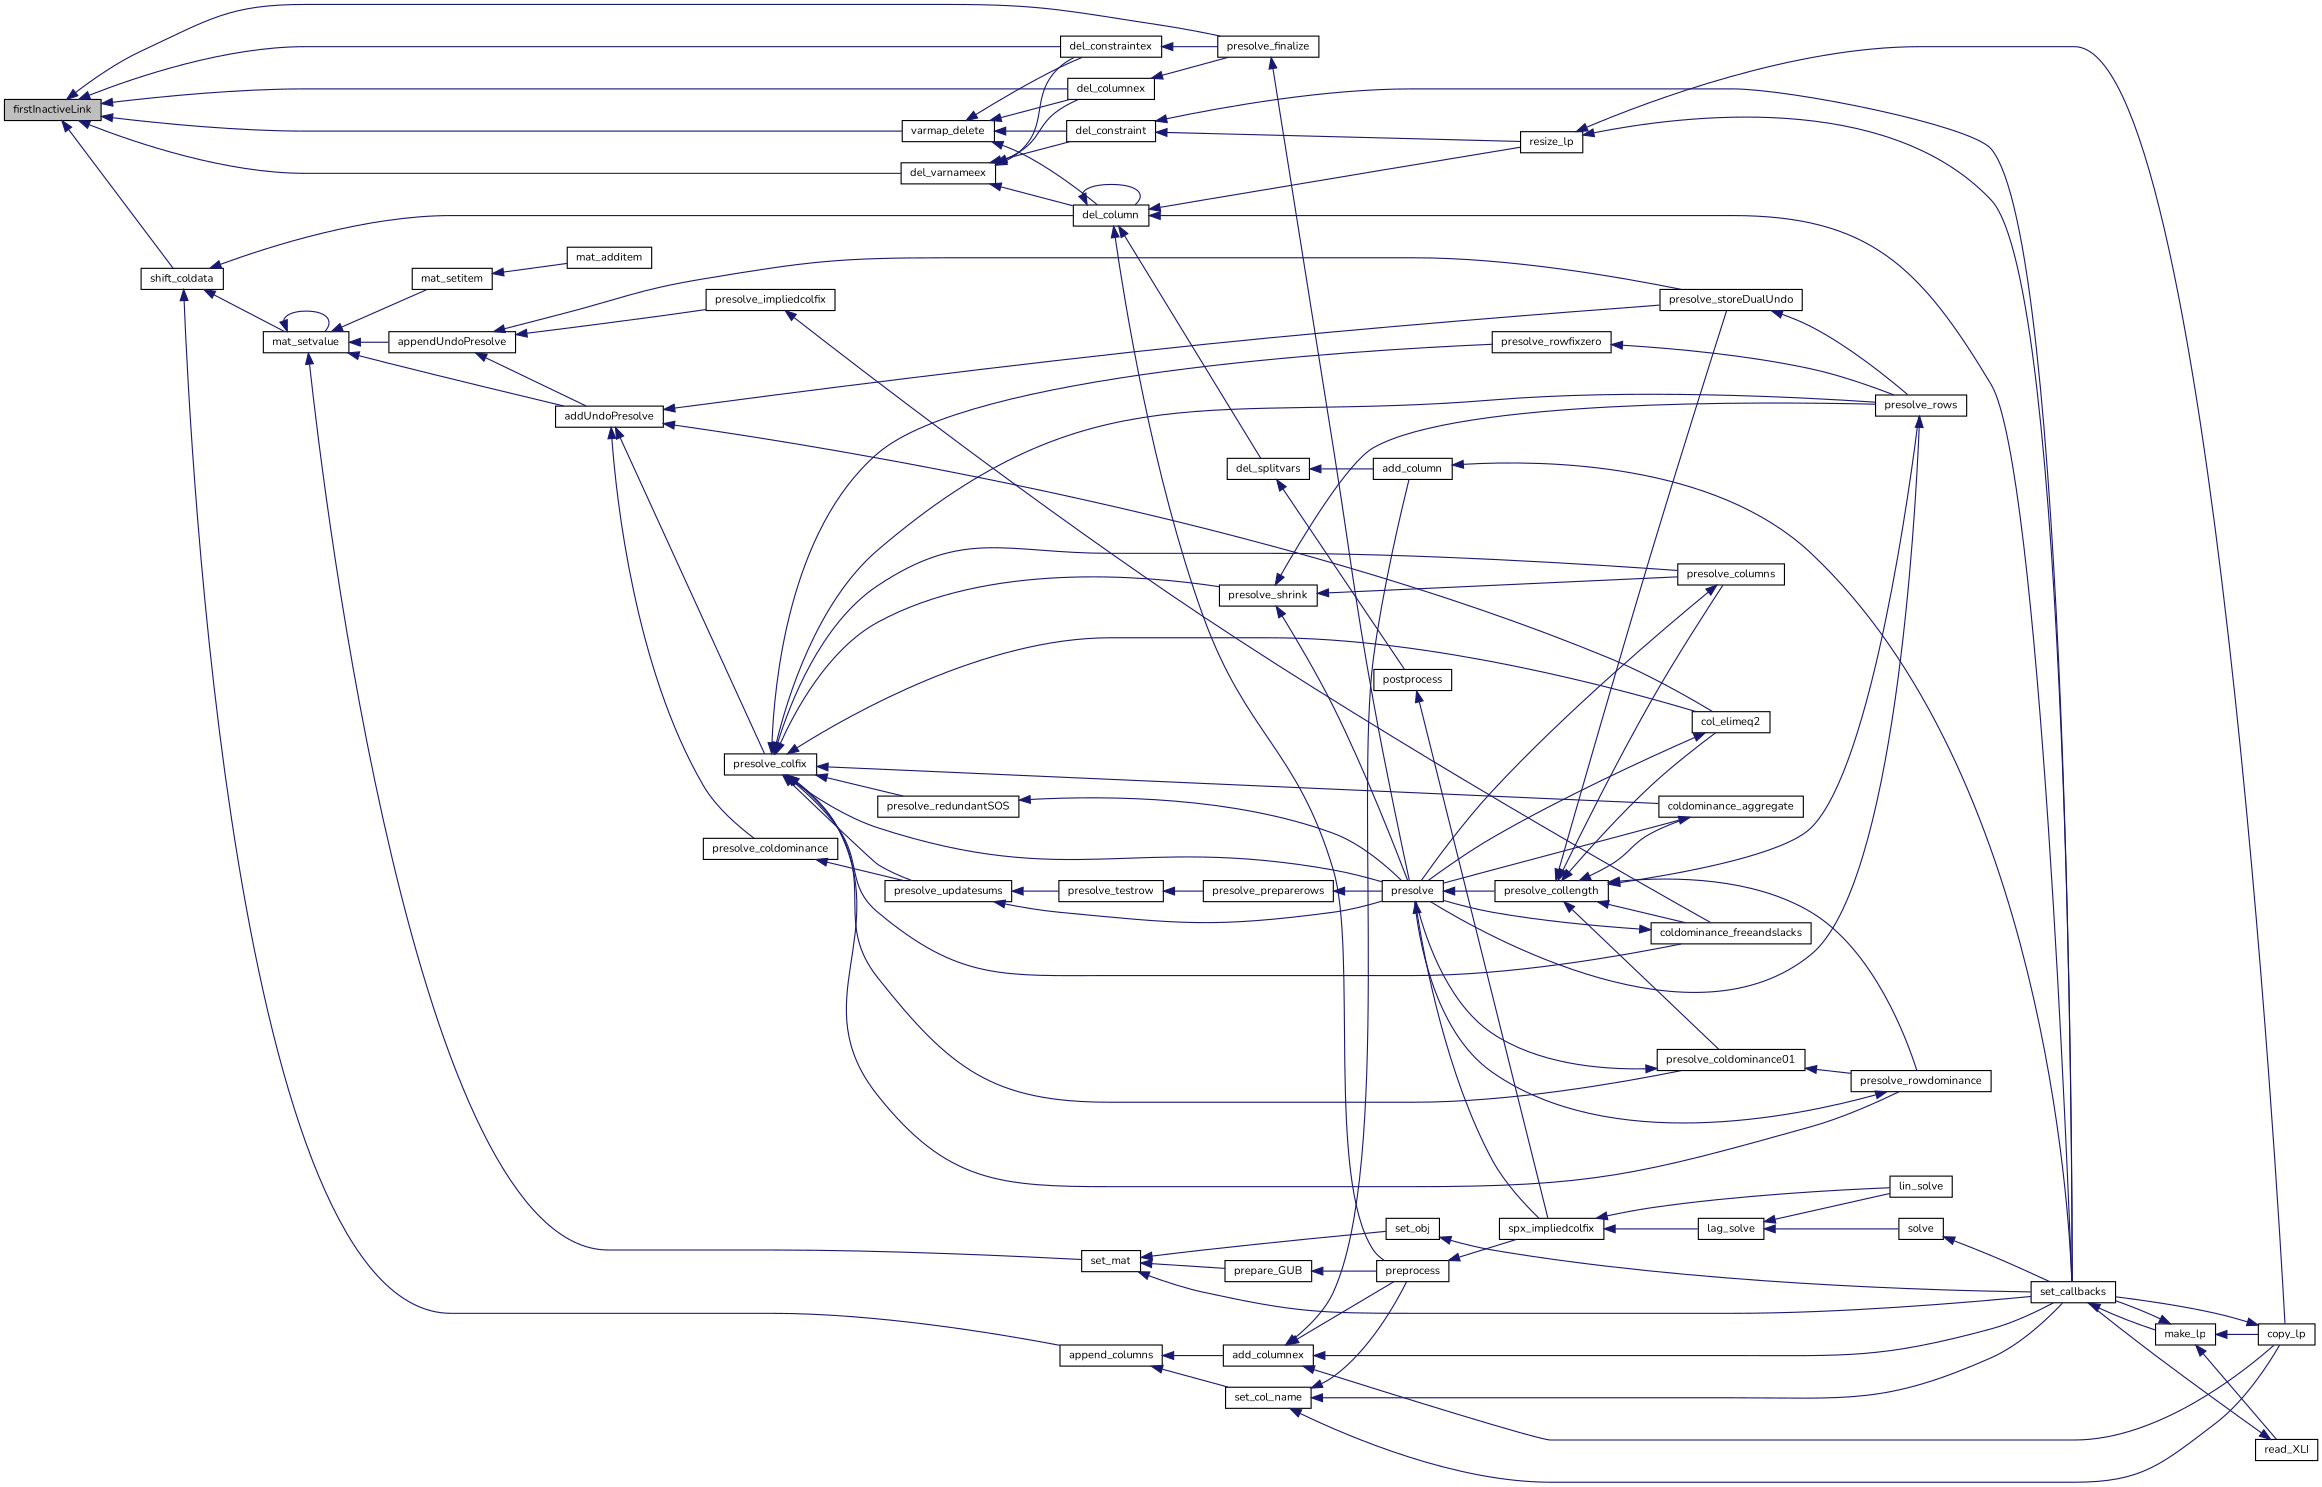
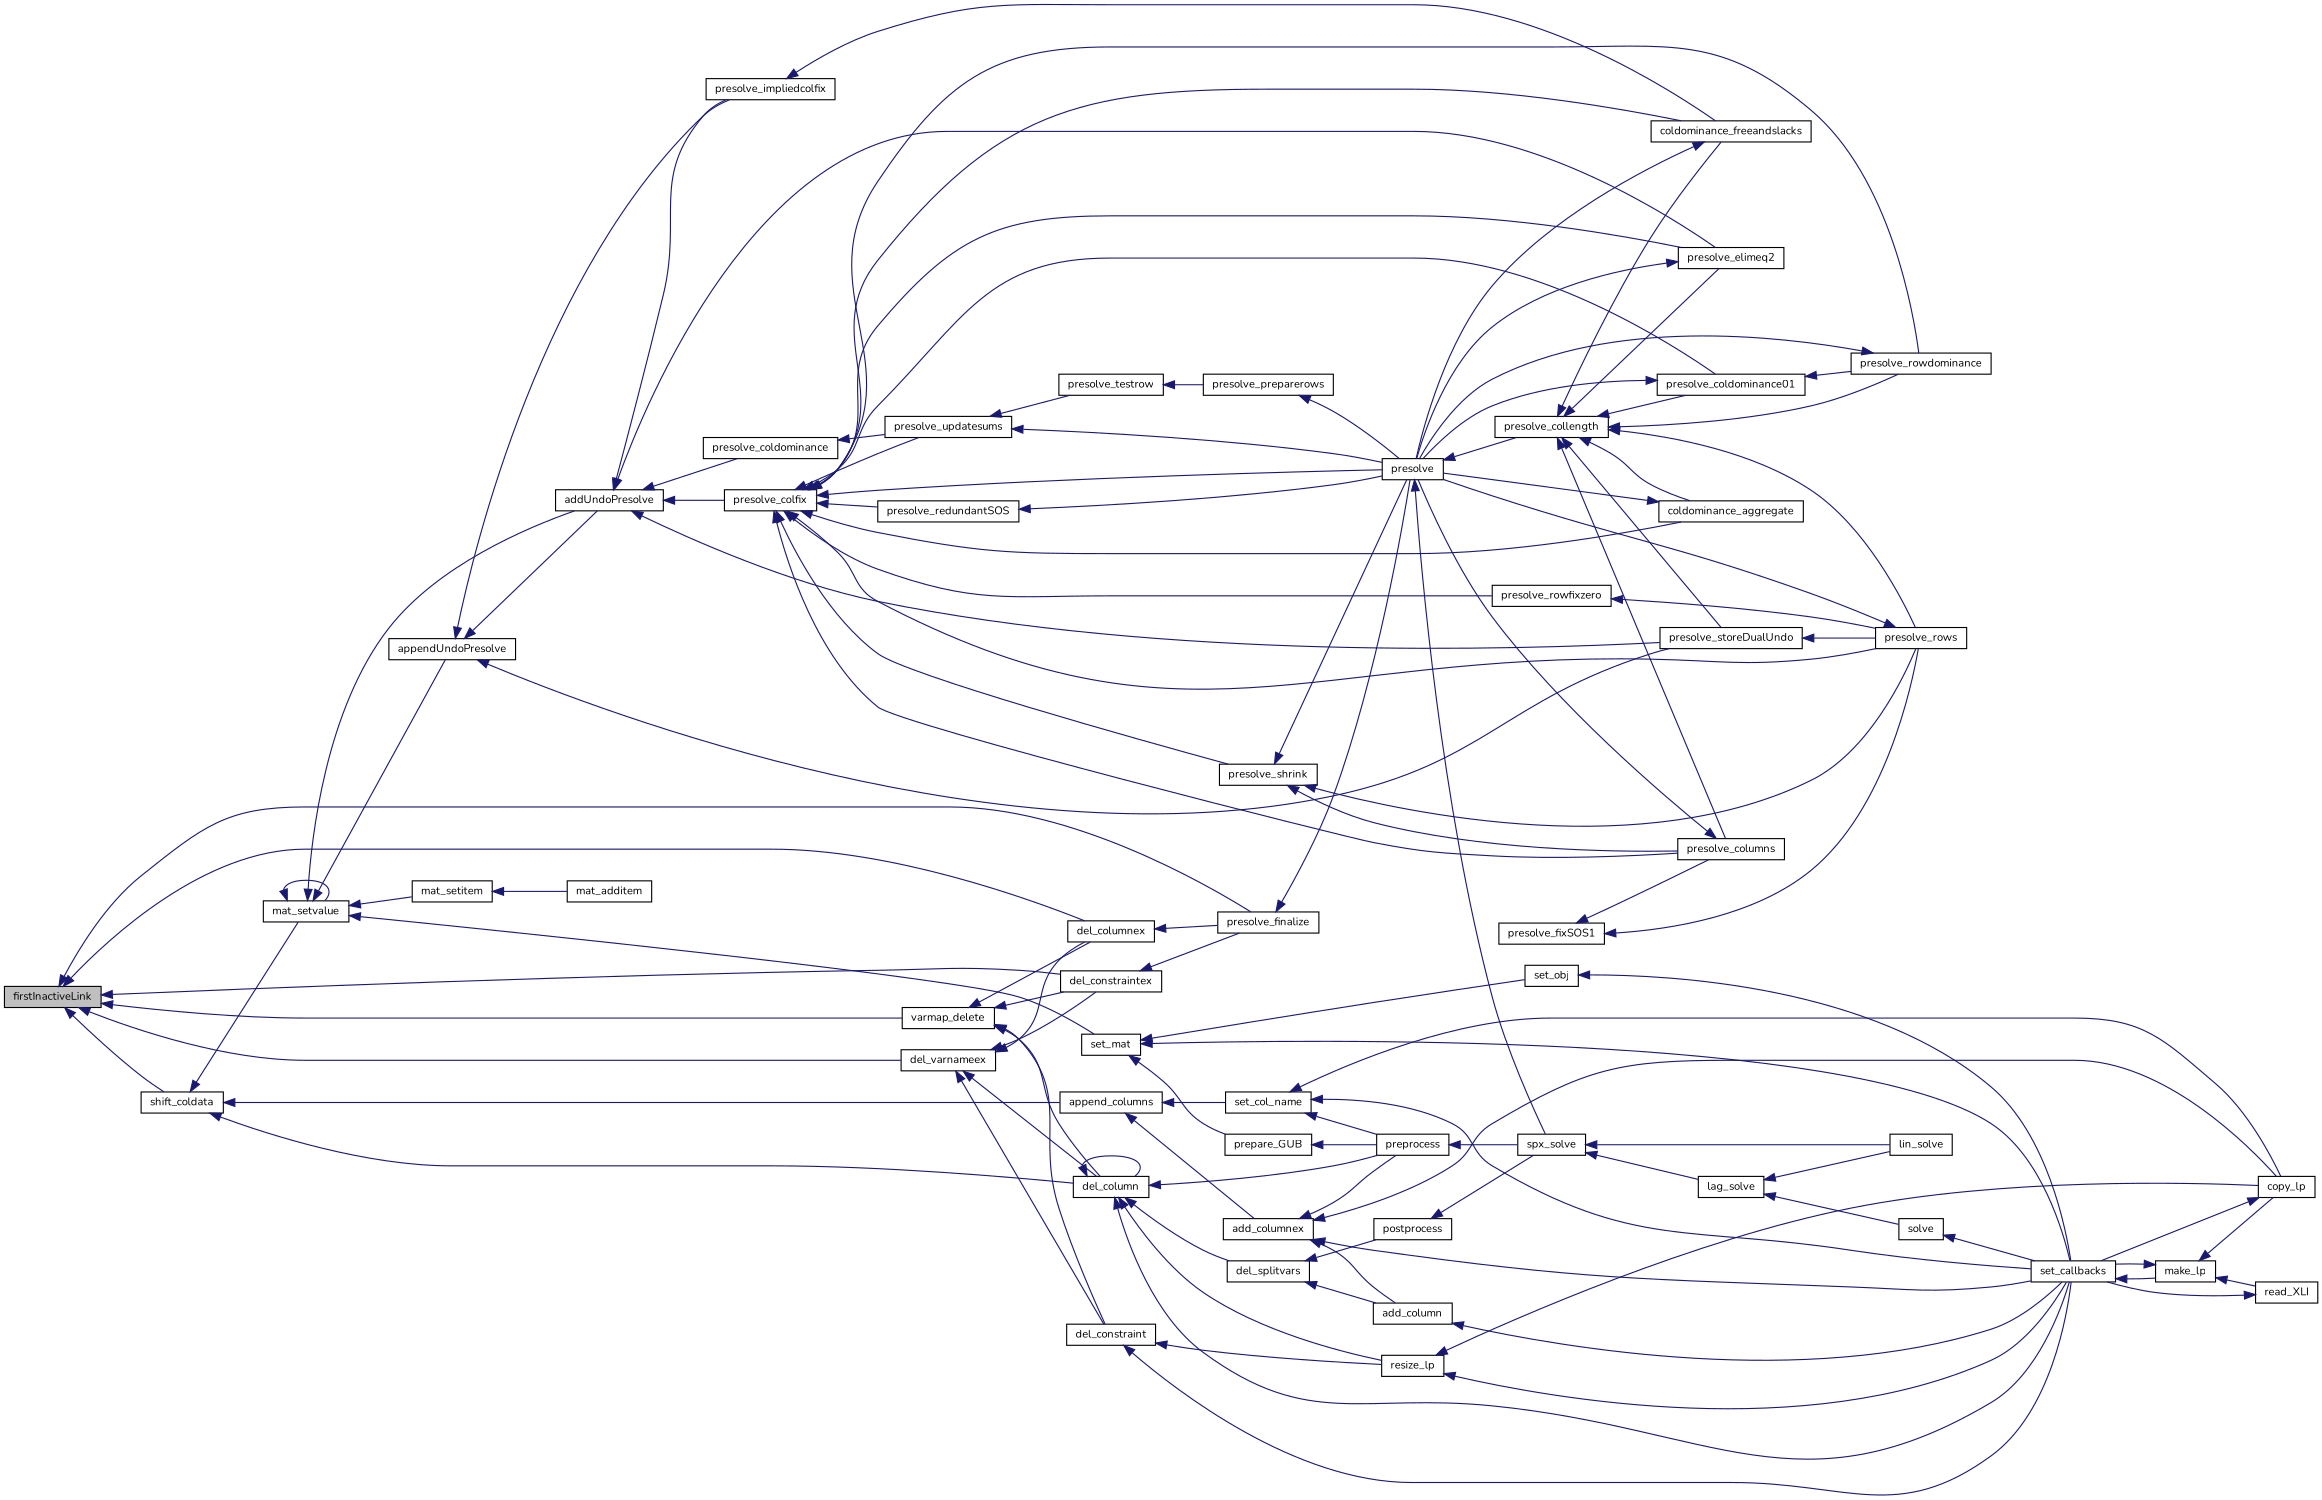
none -> (666, 282)
(1731, 722) -> (1731, 258)
none -> (1552, 934)
(1552, 1229) -> (1552, 1145)
